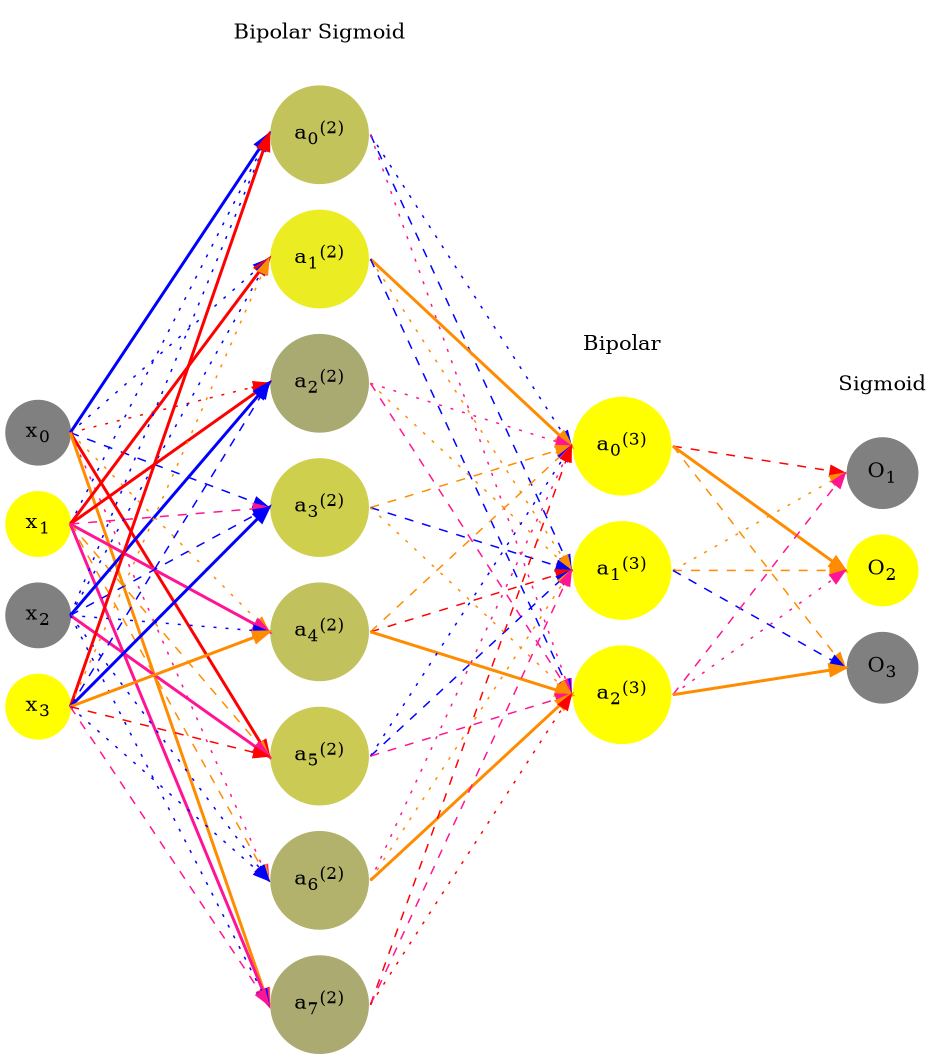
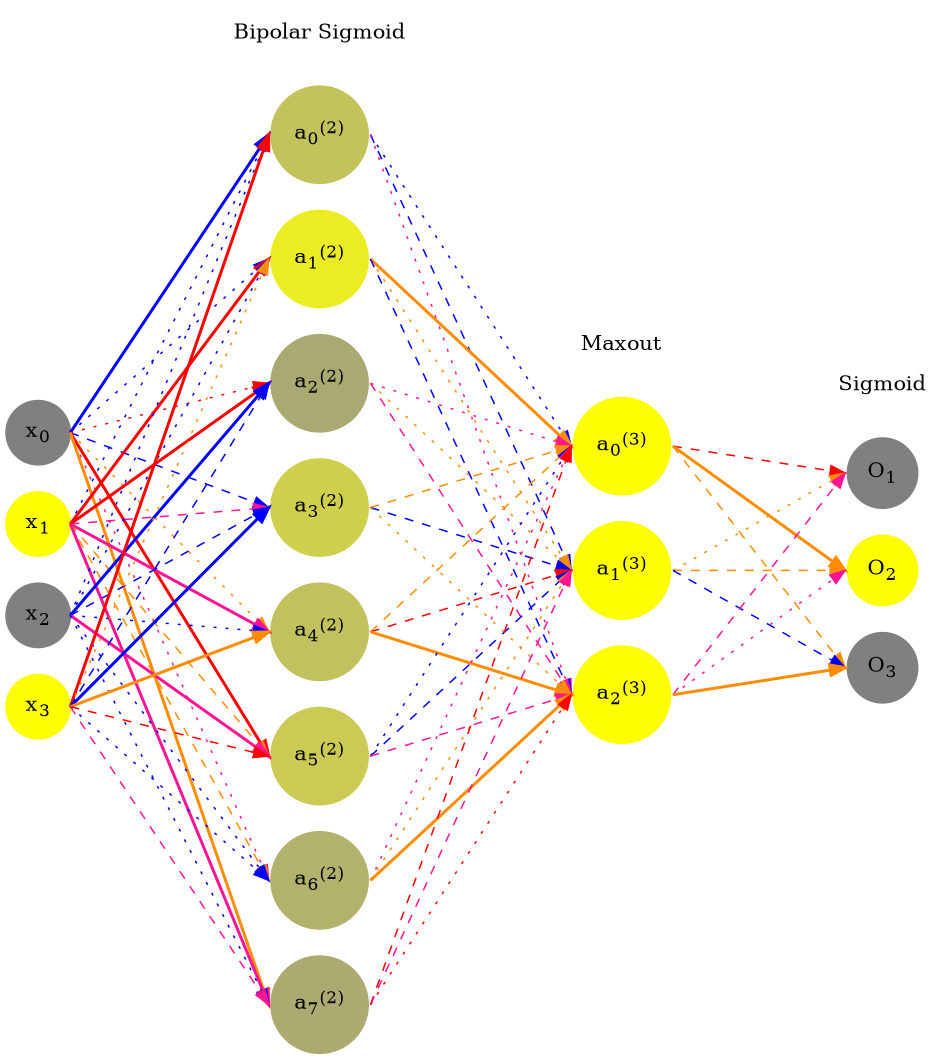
(622, 344) -> (622, 344)
